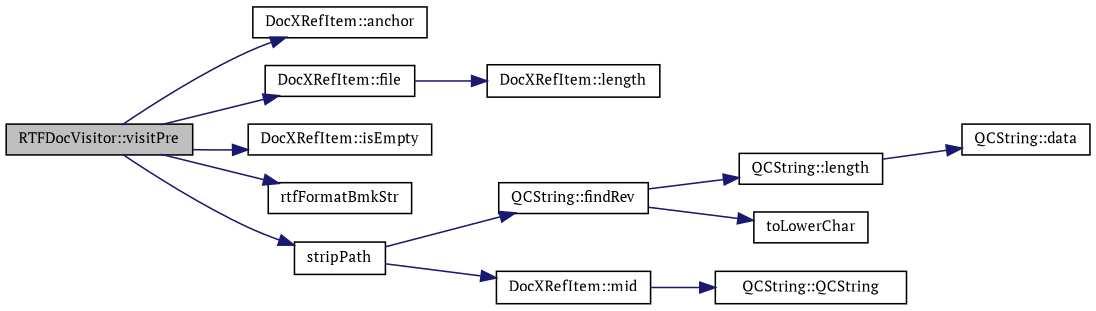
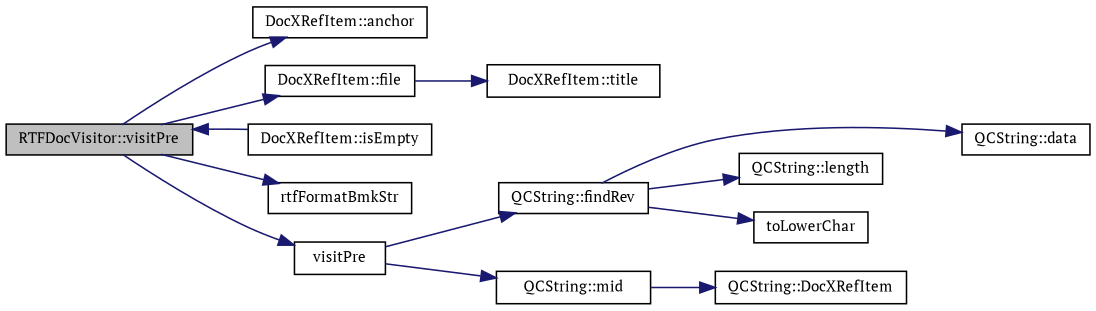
(574, 81) -> (574, 81)
(213, 150) -> (228, 129)
(915, 155) -> (769, 132)
(340, 258) -> (340, 258)
(574, 288) -> (574, 288)
(811, 288) -> (811, 288)
